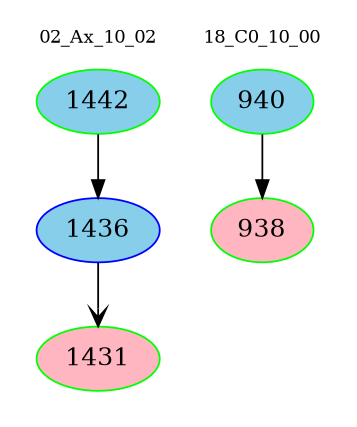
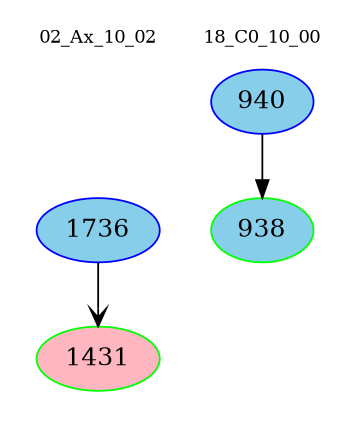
(98, 102) -> none
(262, 102) -> (262, 102)
(98, 230) -> (98, 230)
(262, 230) -> (262, 230)
